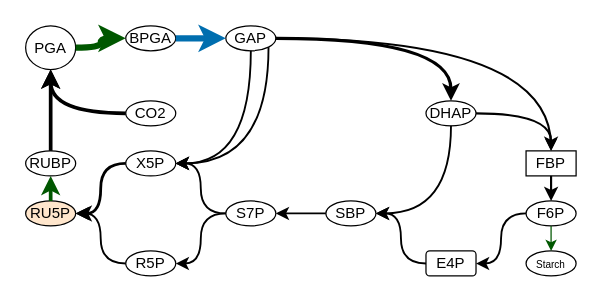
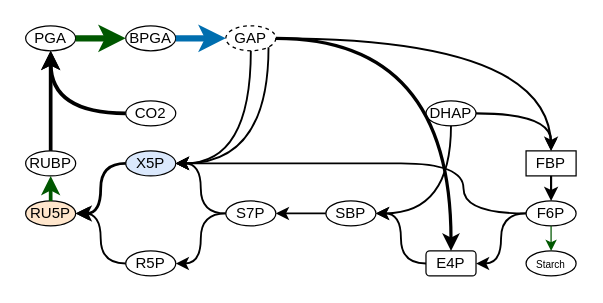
(251, 38) -> (251, 38)
(51, 48) -> (51, 38)
(418, 55) -> (398, 80)
(151, 163) -> (151, 163)
none -> (362, 163)
